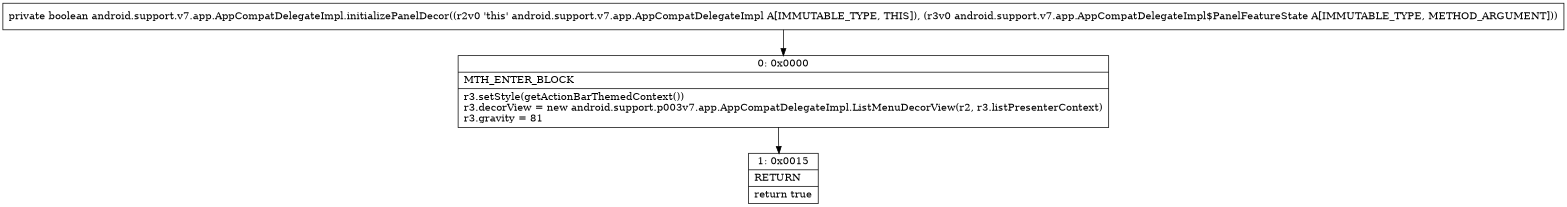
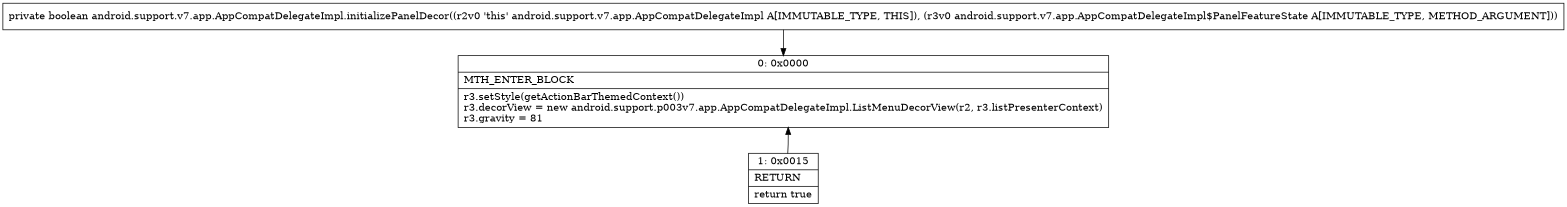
(779, 137) -> (788, 144)
